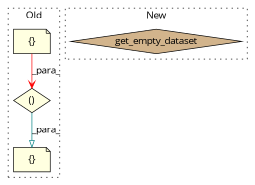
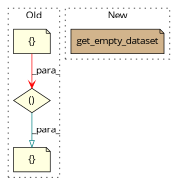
(156, 41) -> (117, 41)
